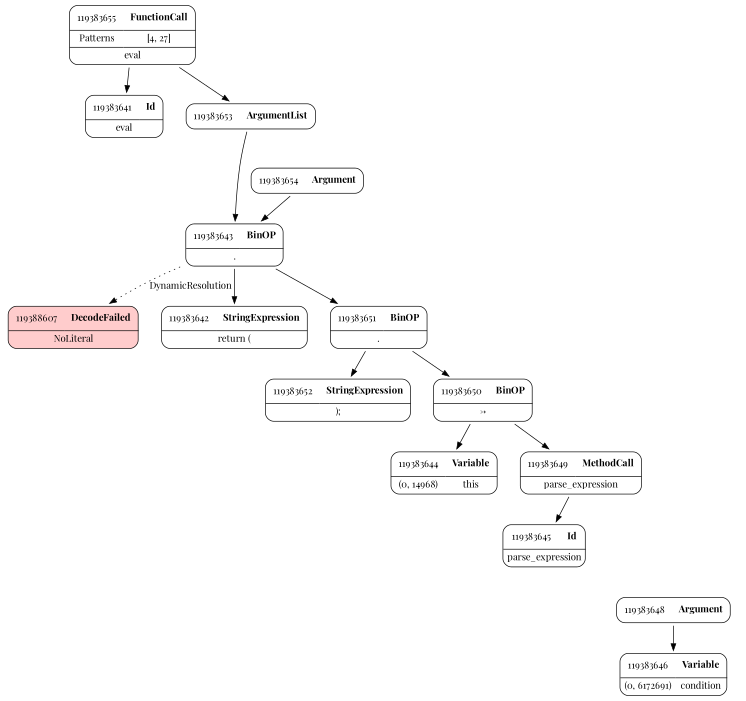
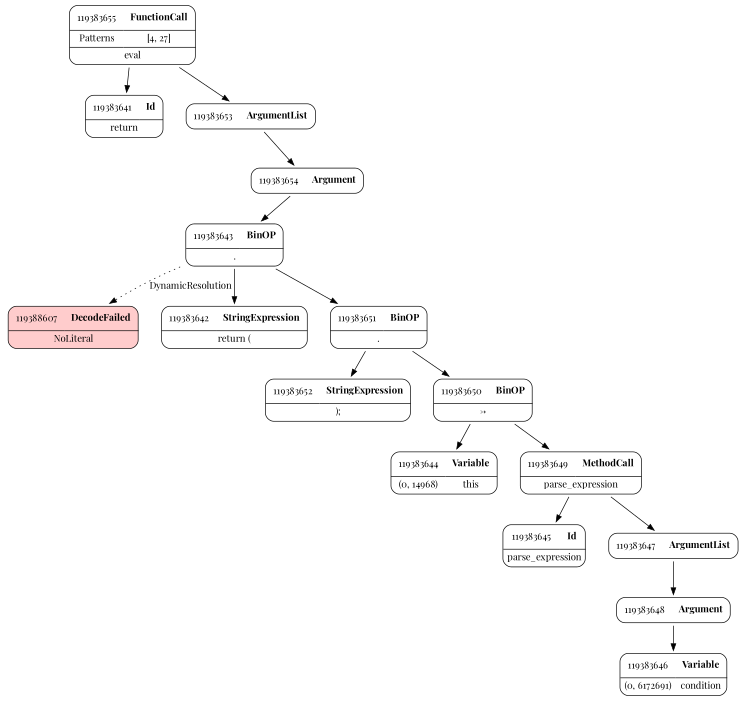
(124, 128) -> (124, 128)
(239, 173) -> (277, 146)
none -> (673, 546)
